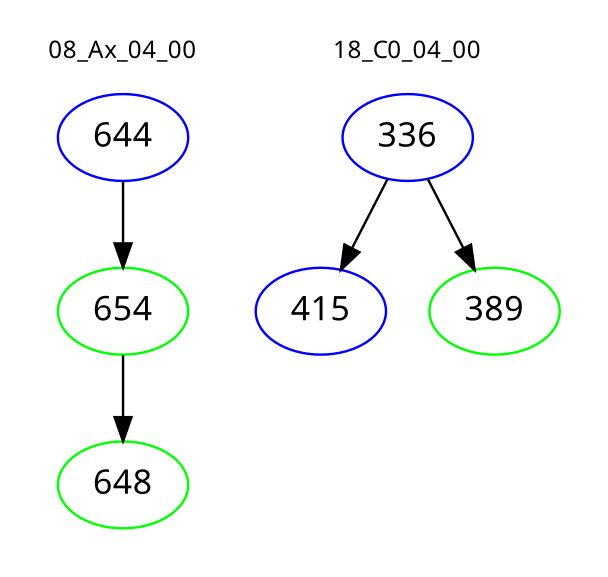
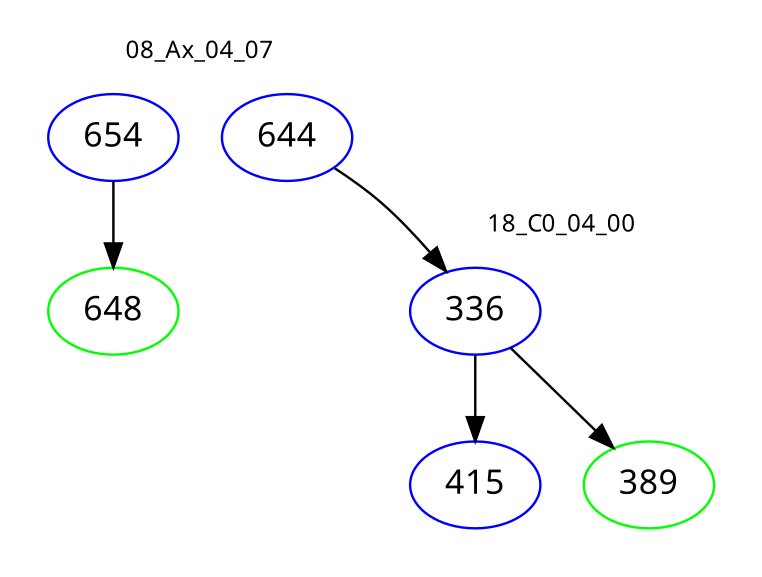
(123, 52) -> (200, 52)
(123, 213) -> (406, 226)
(123, 311) -> (113, 138)
